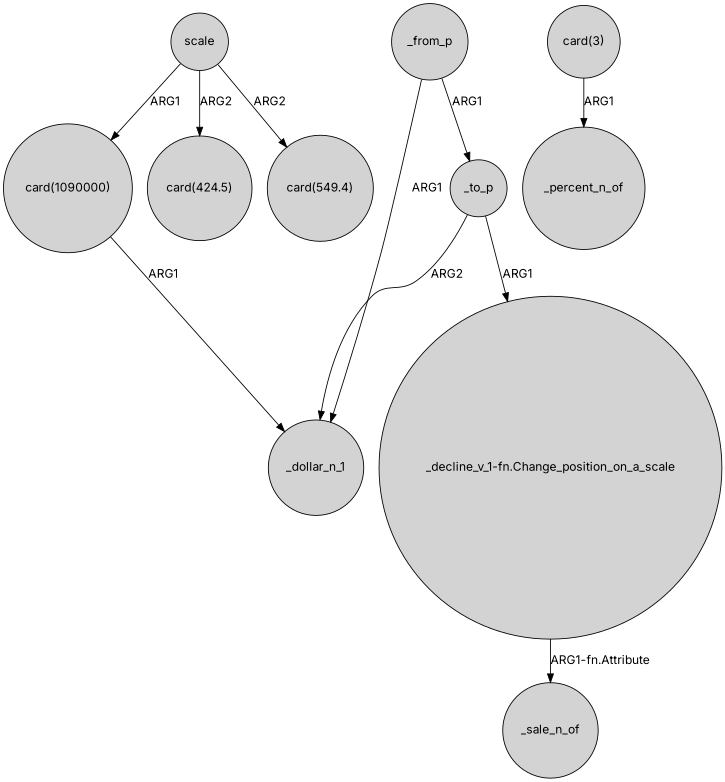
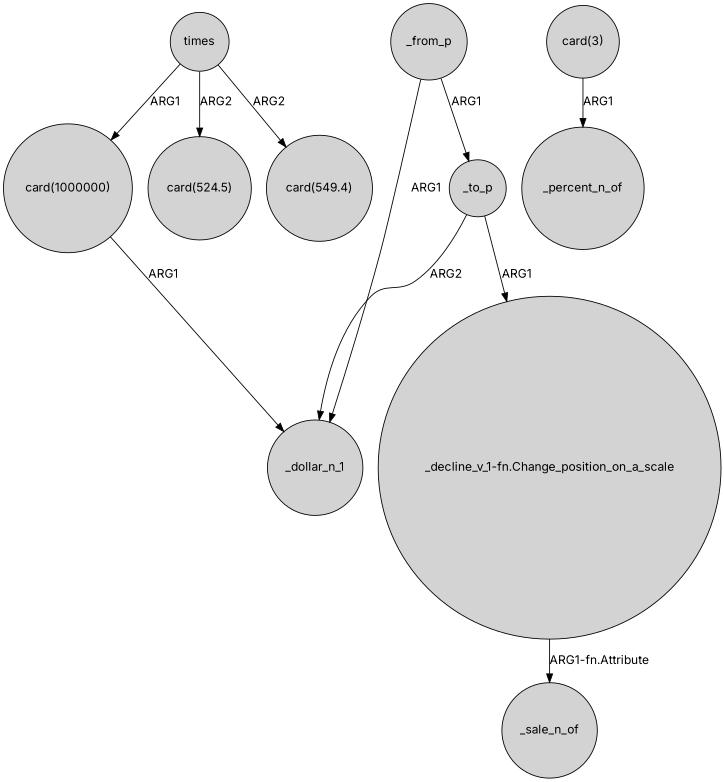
(200, 42) -> (200, 42)
(68, 188) -> (68, 188)
(200, 188) -> (200, 188)
